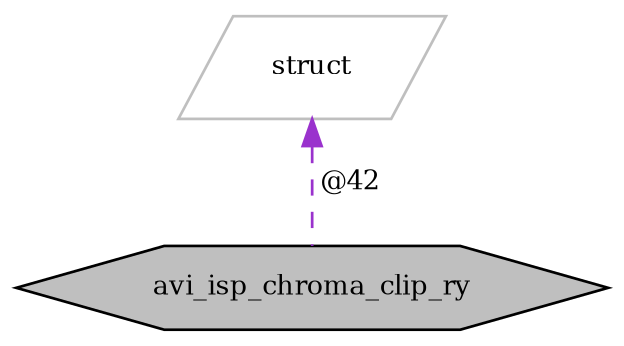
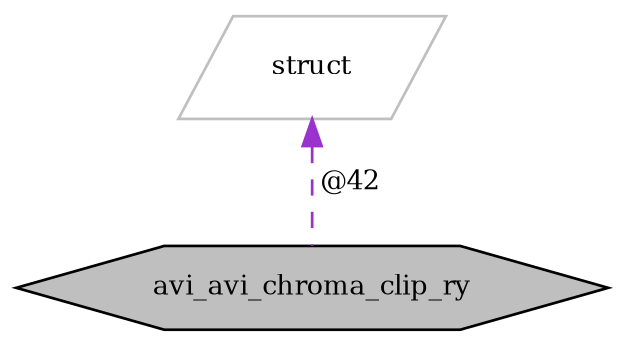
(312, 288) -> (312, 288)
